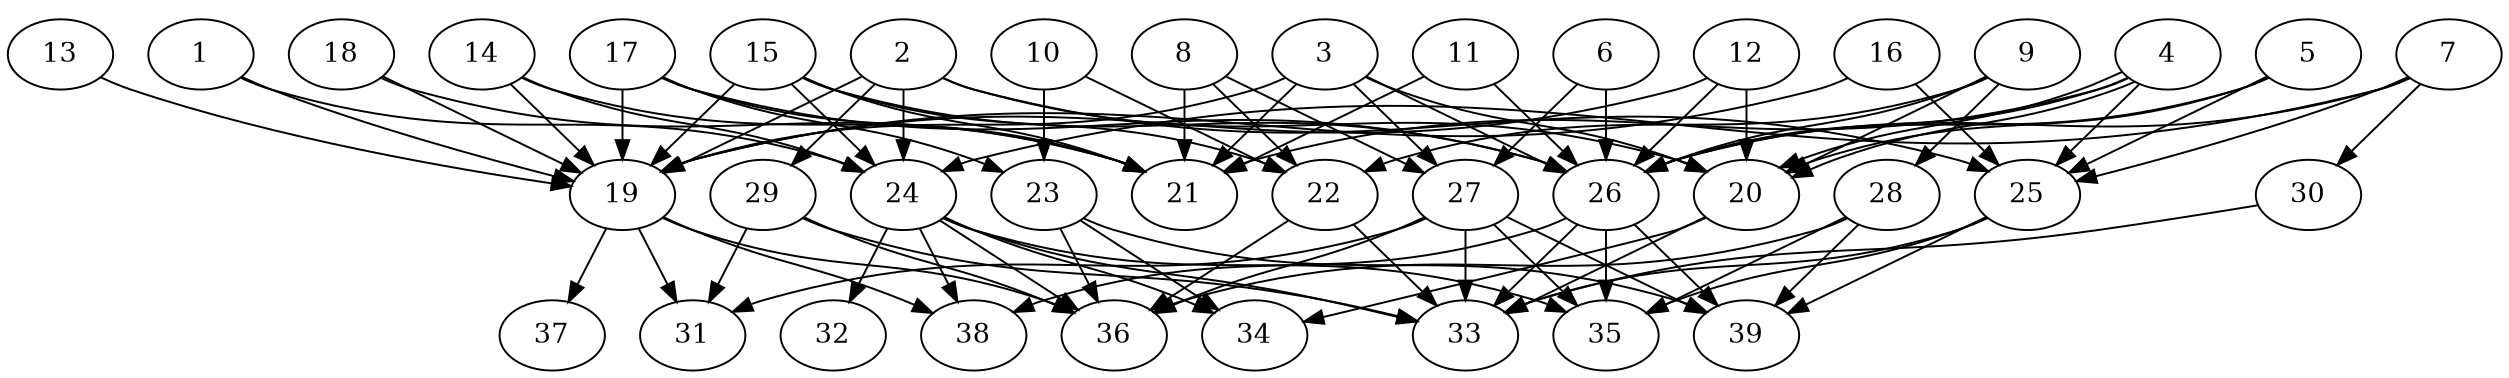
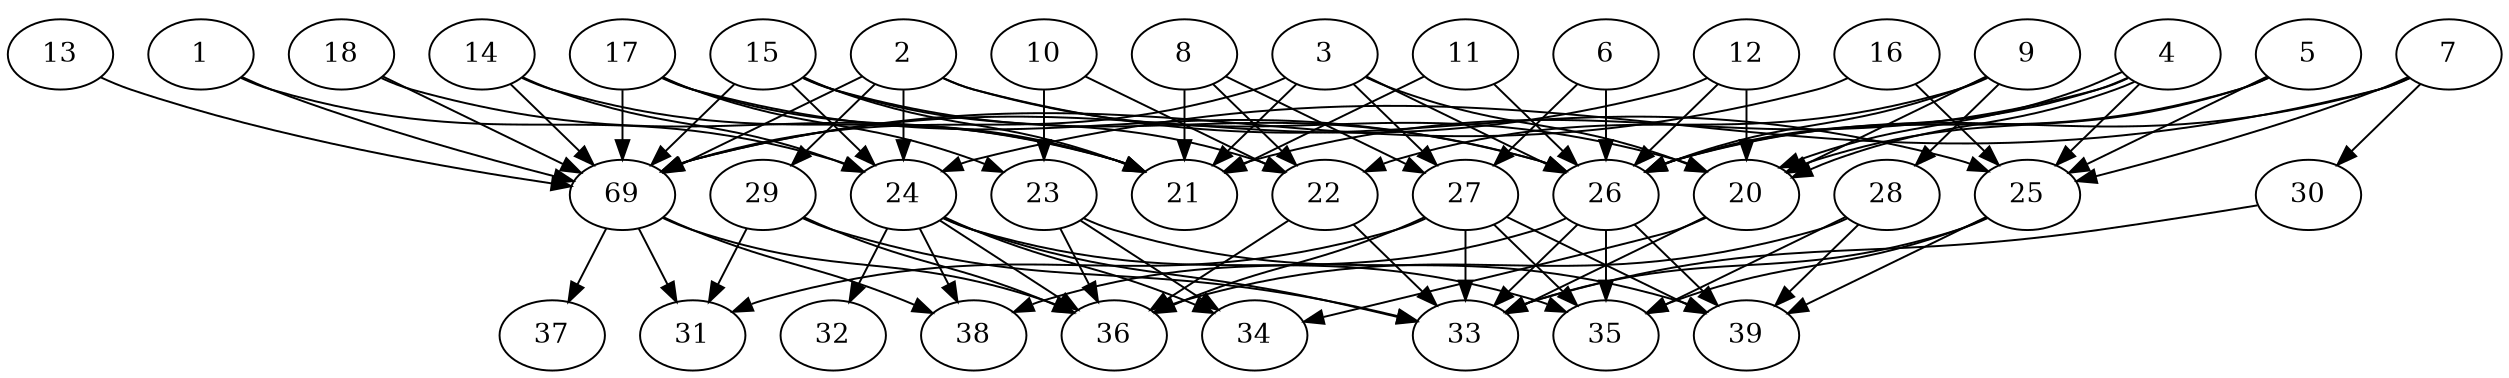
(622, 195) -> (622, 195)
